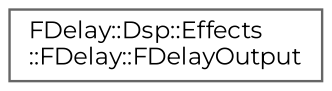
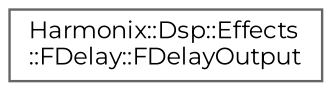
(166, 45) -> (166, 45)
